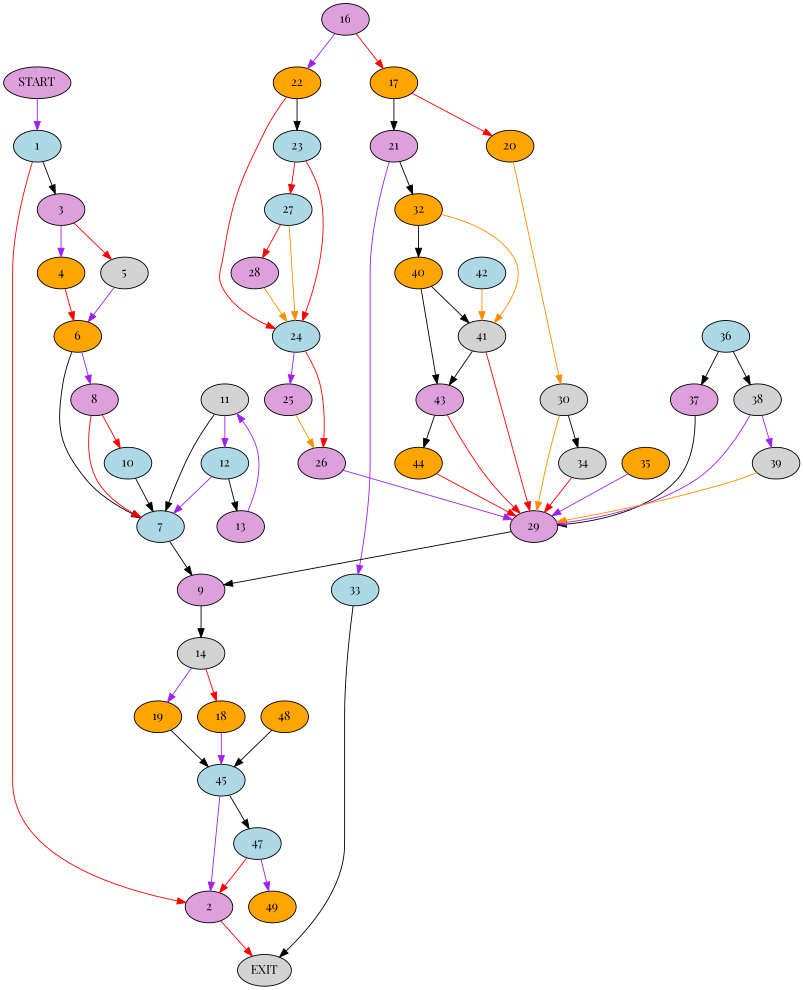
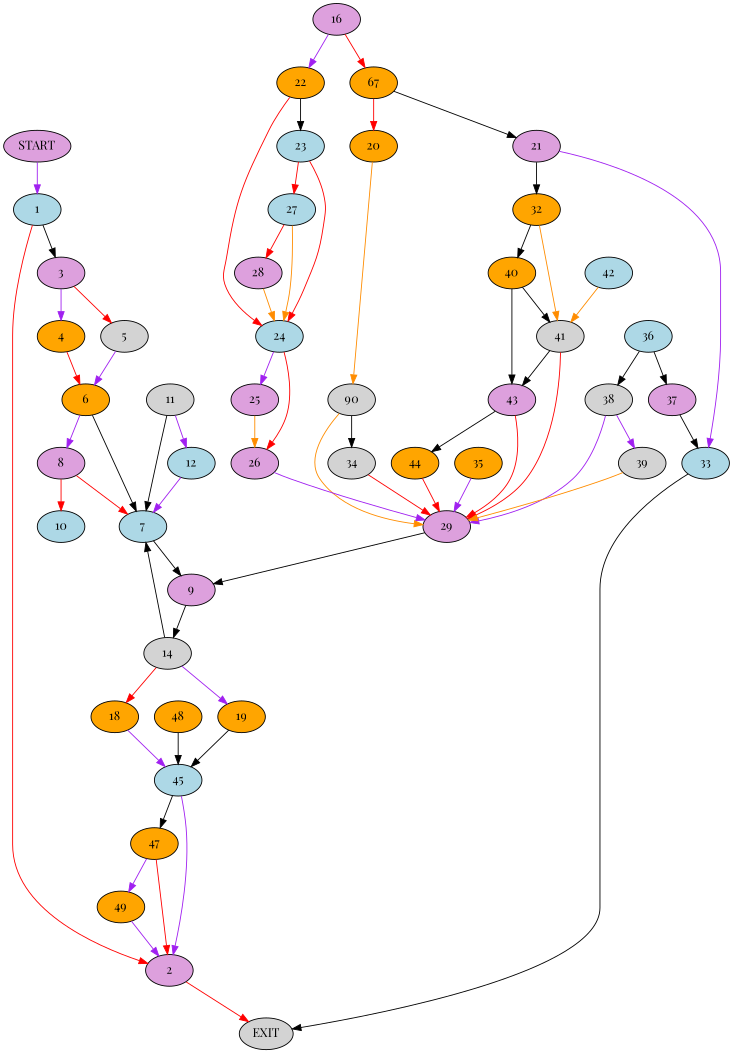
(394, 83) -> (374, 83)
(564, 400) -> (352, 400)
(668, 488) -> (687, 428)
(142, 491) -> (156, 594)
(241, 527) -> none
(257, 844) -> (154, 844)
none -> (142, 935)
